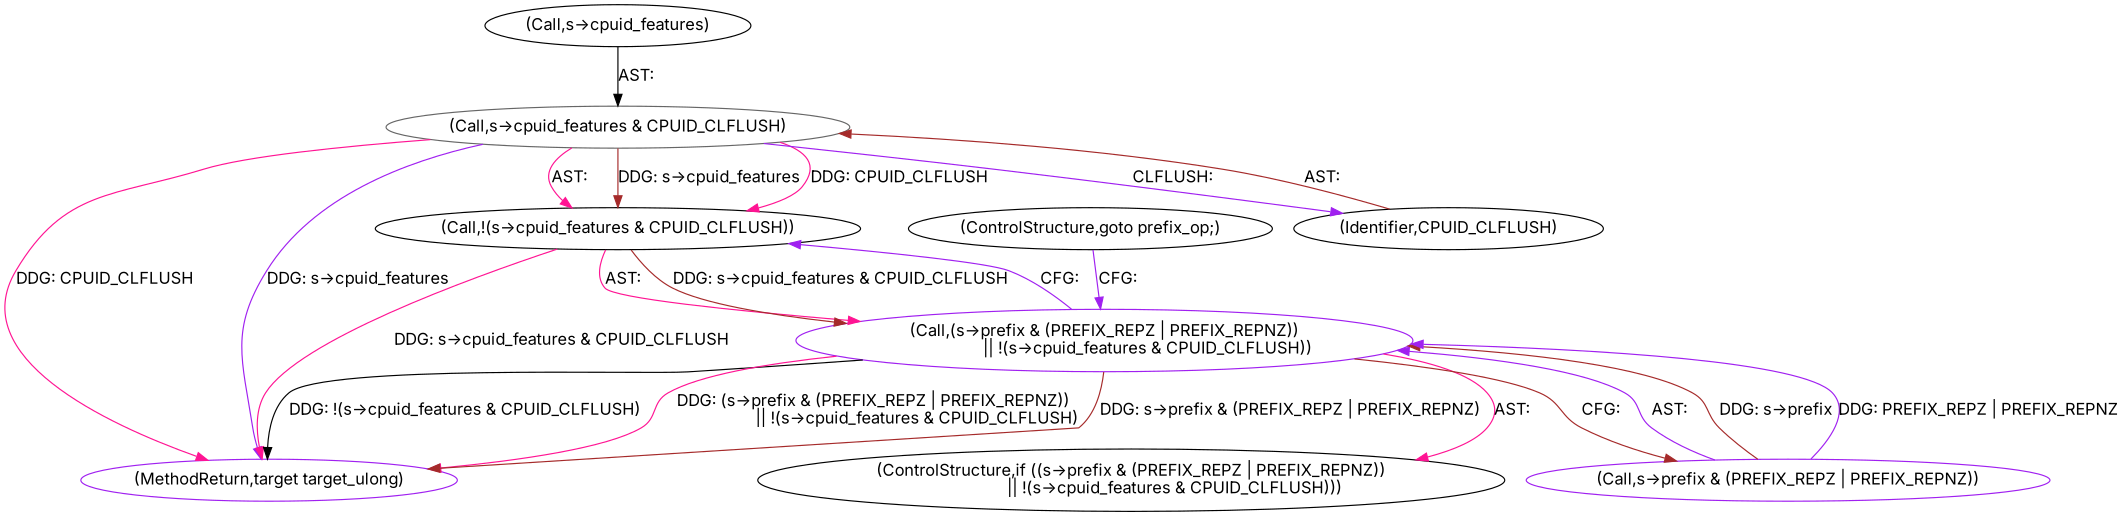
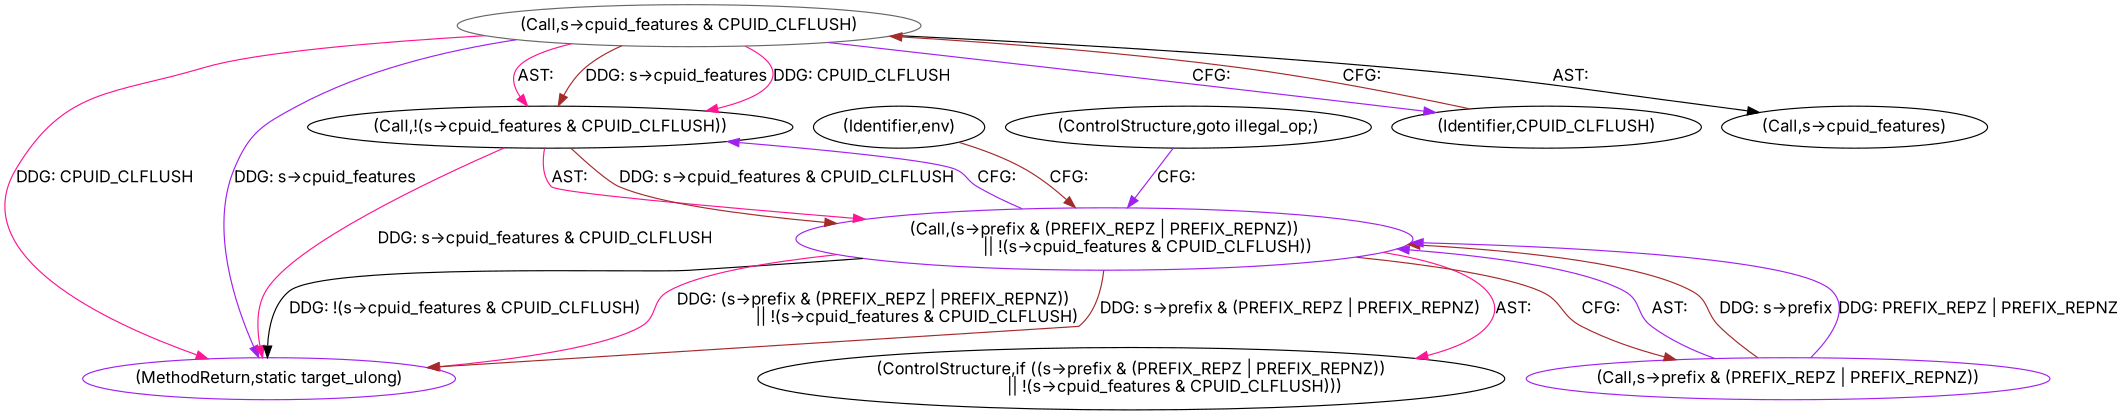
(618, 71) -> (1322, 62)
none -> (899, 127)
(1175, 178) -> (1214, 76)
(1324, 178) -> (1364, 76)
(1090, 229) -> (1188, 127)
(269, 480) -> (269, 379)
